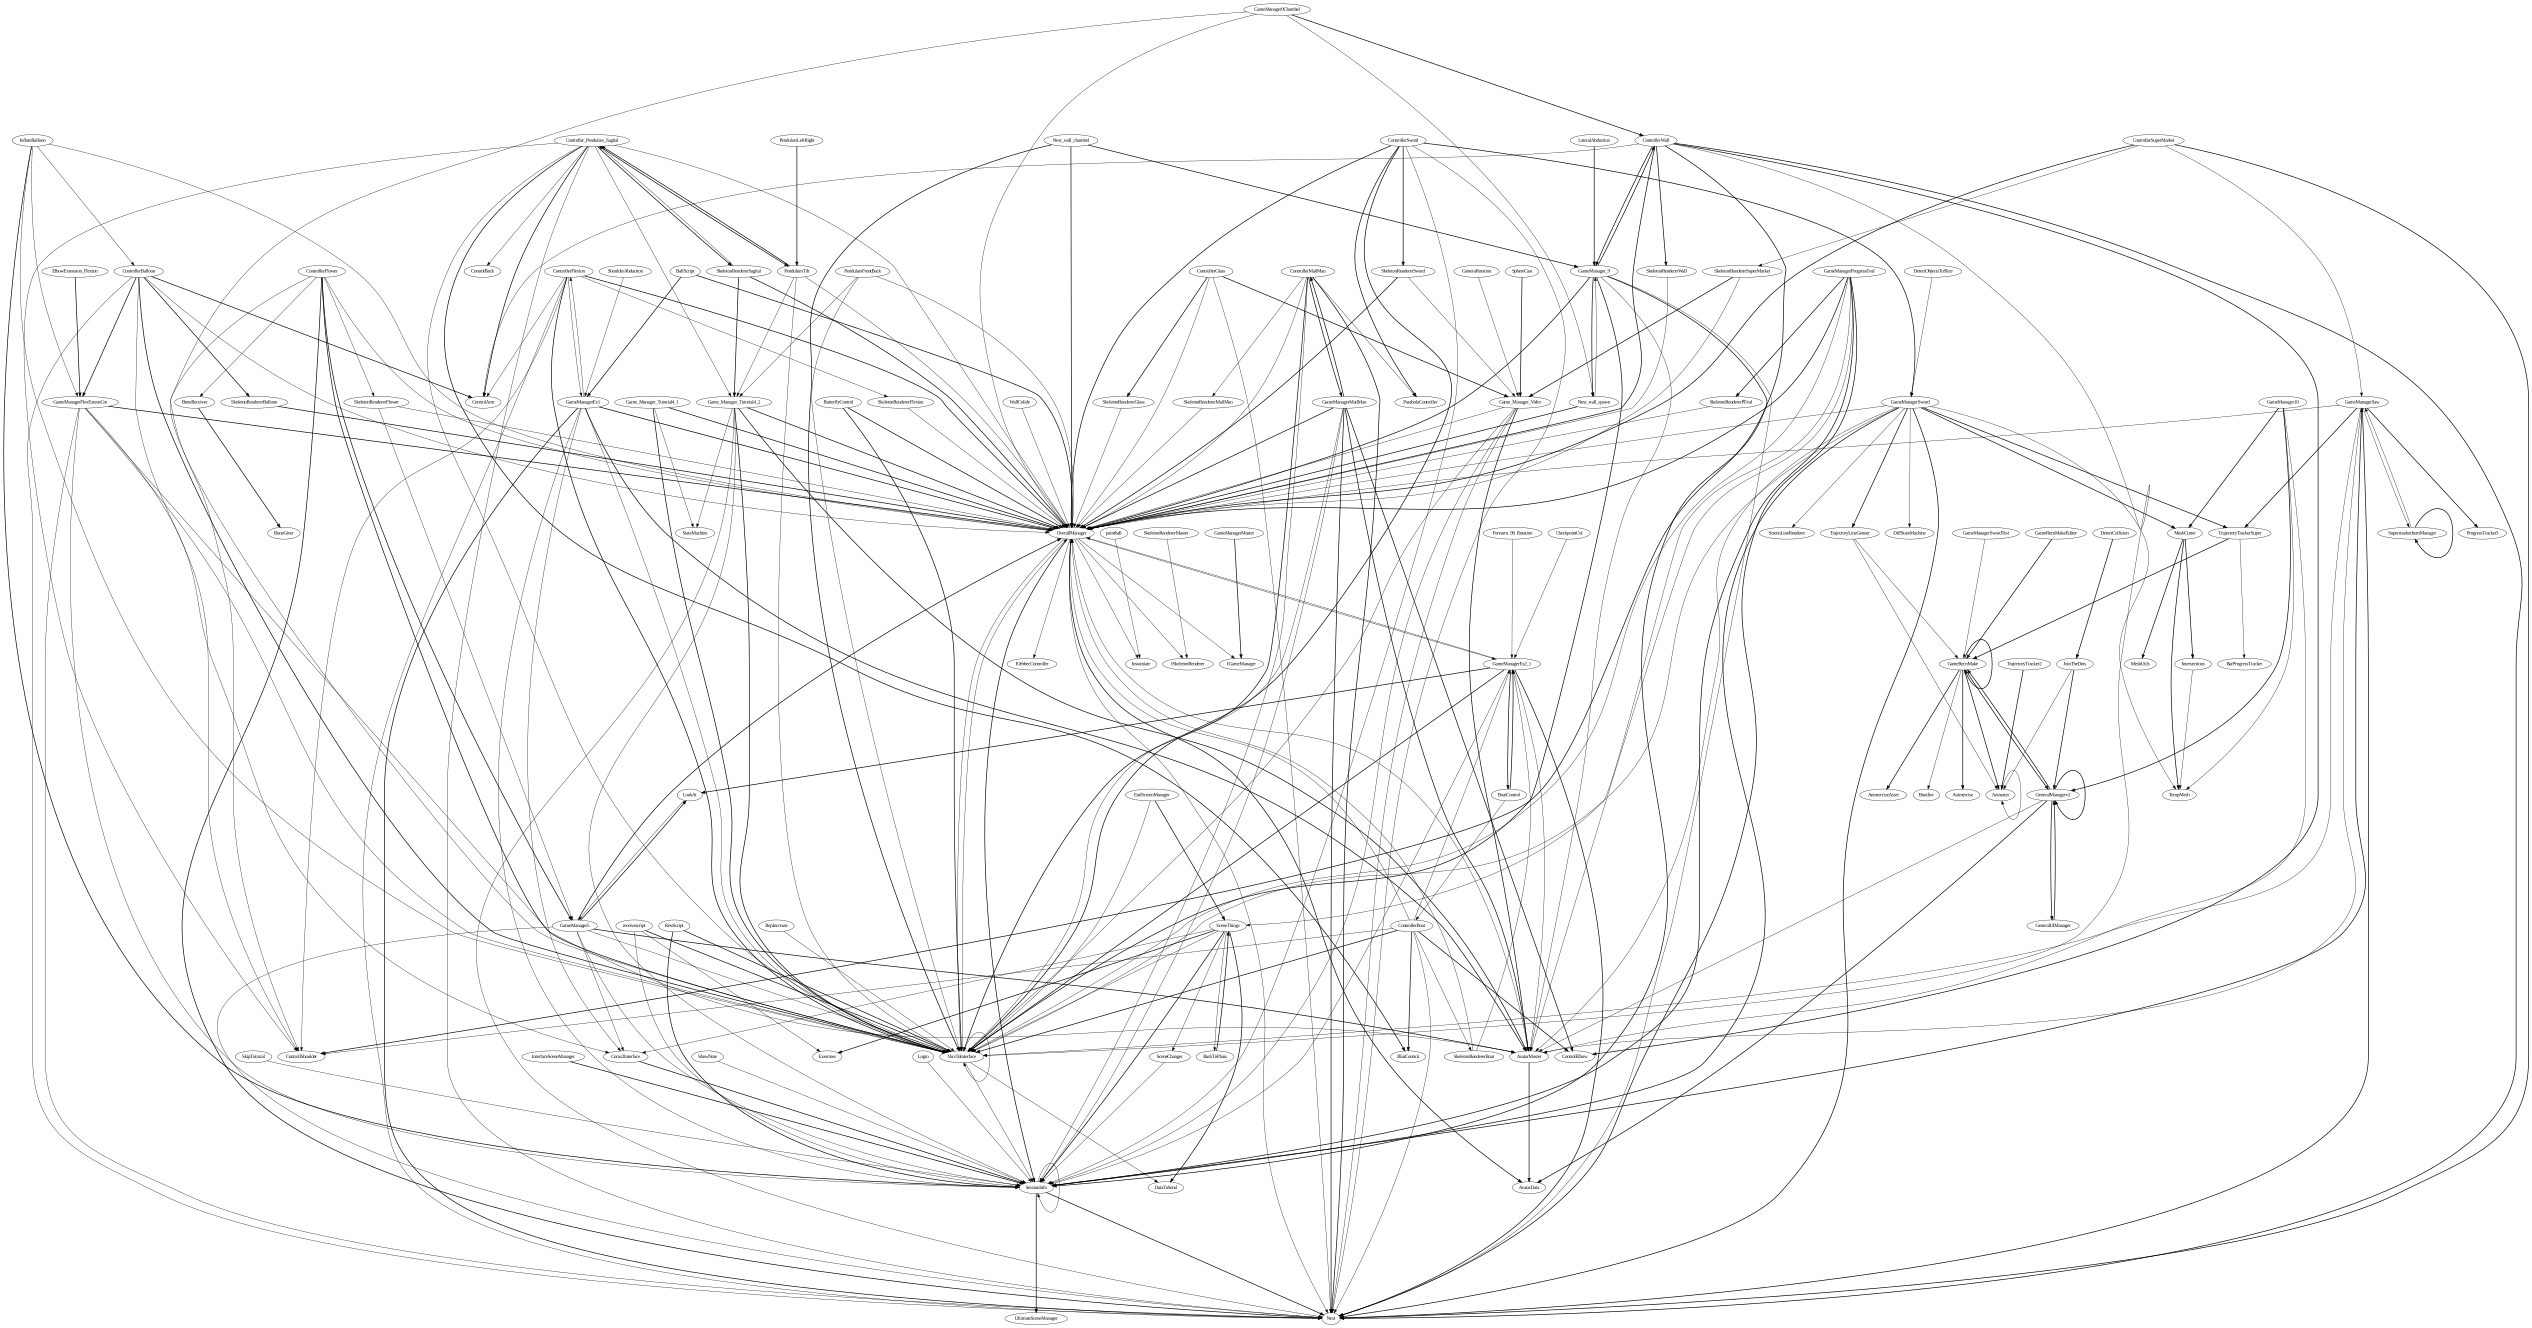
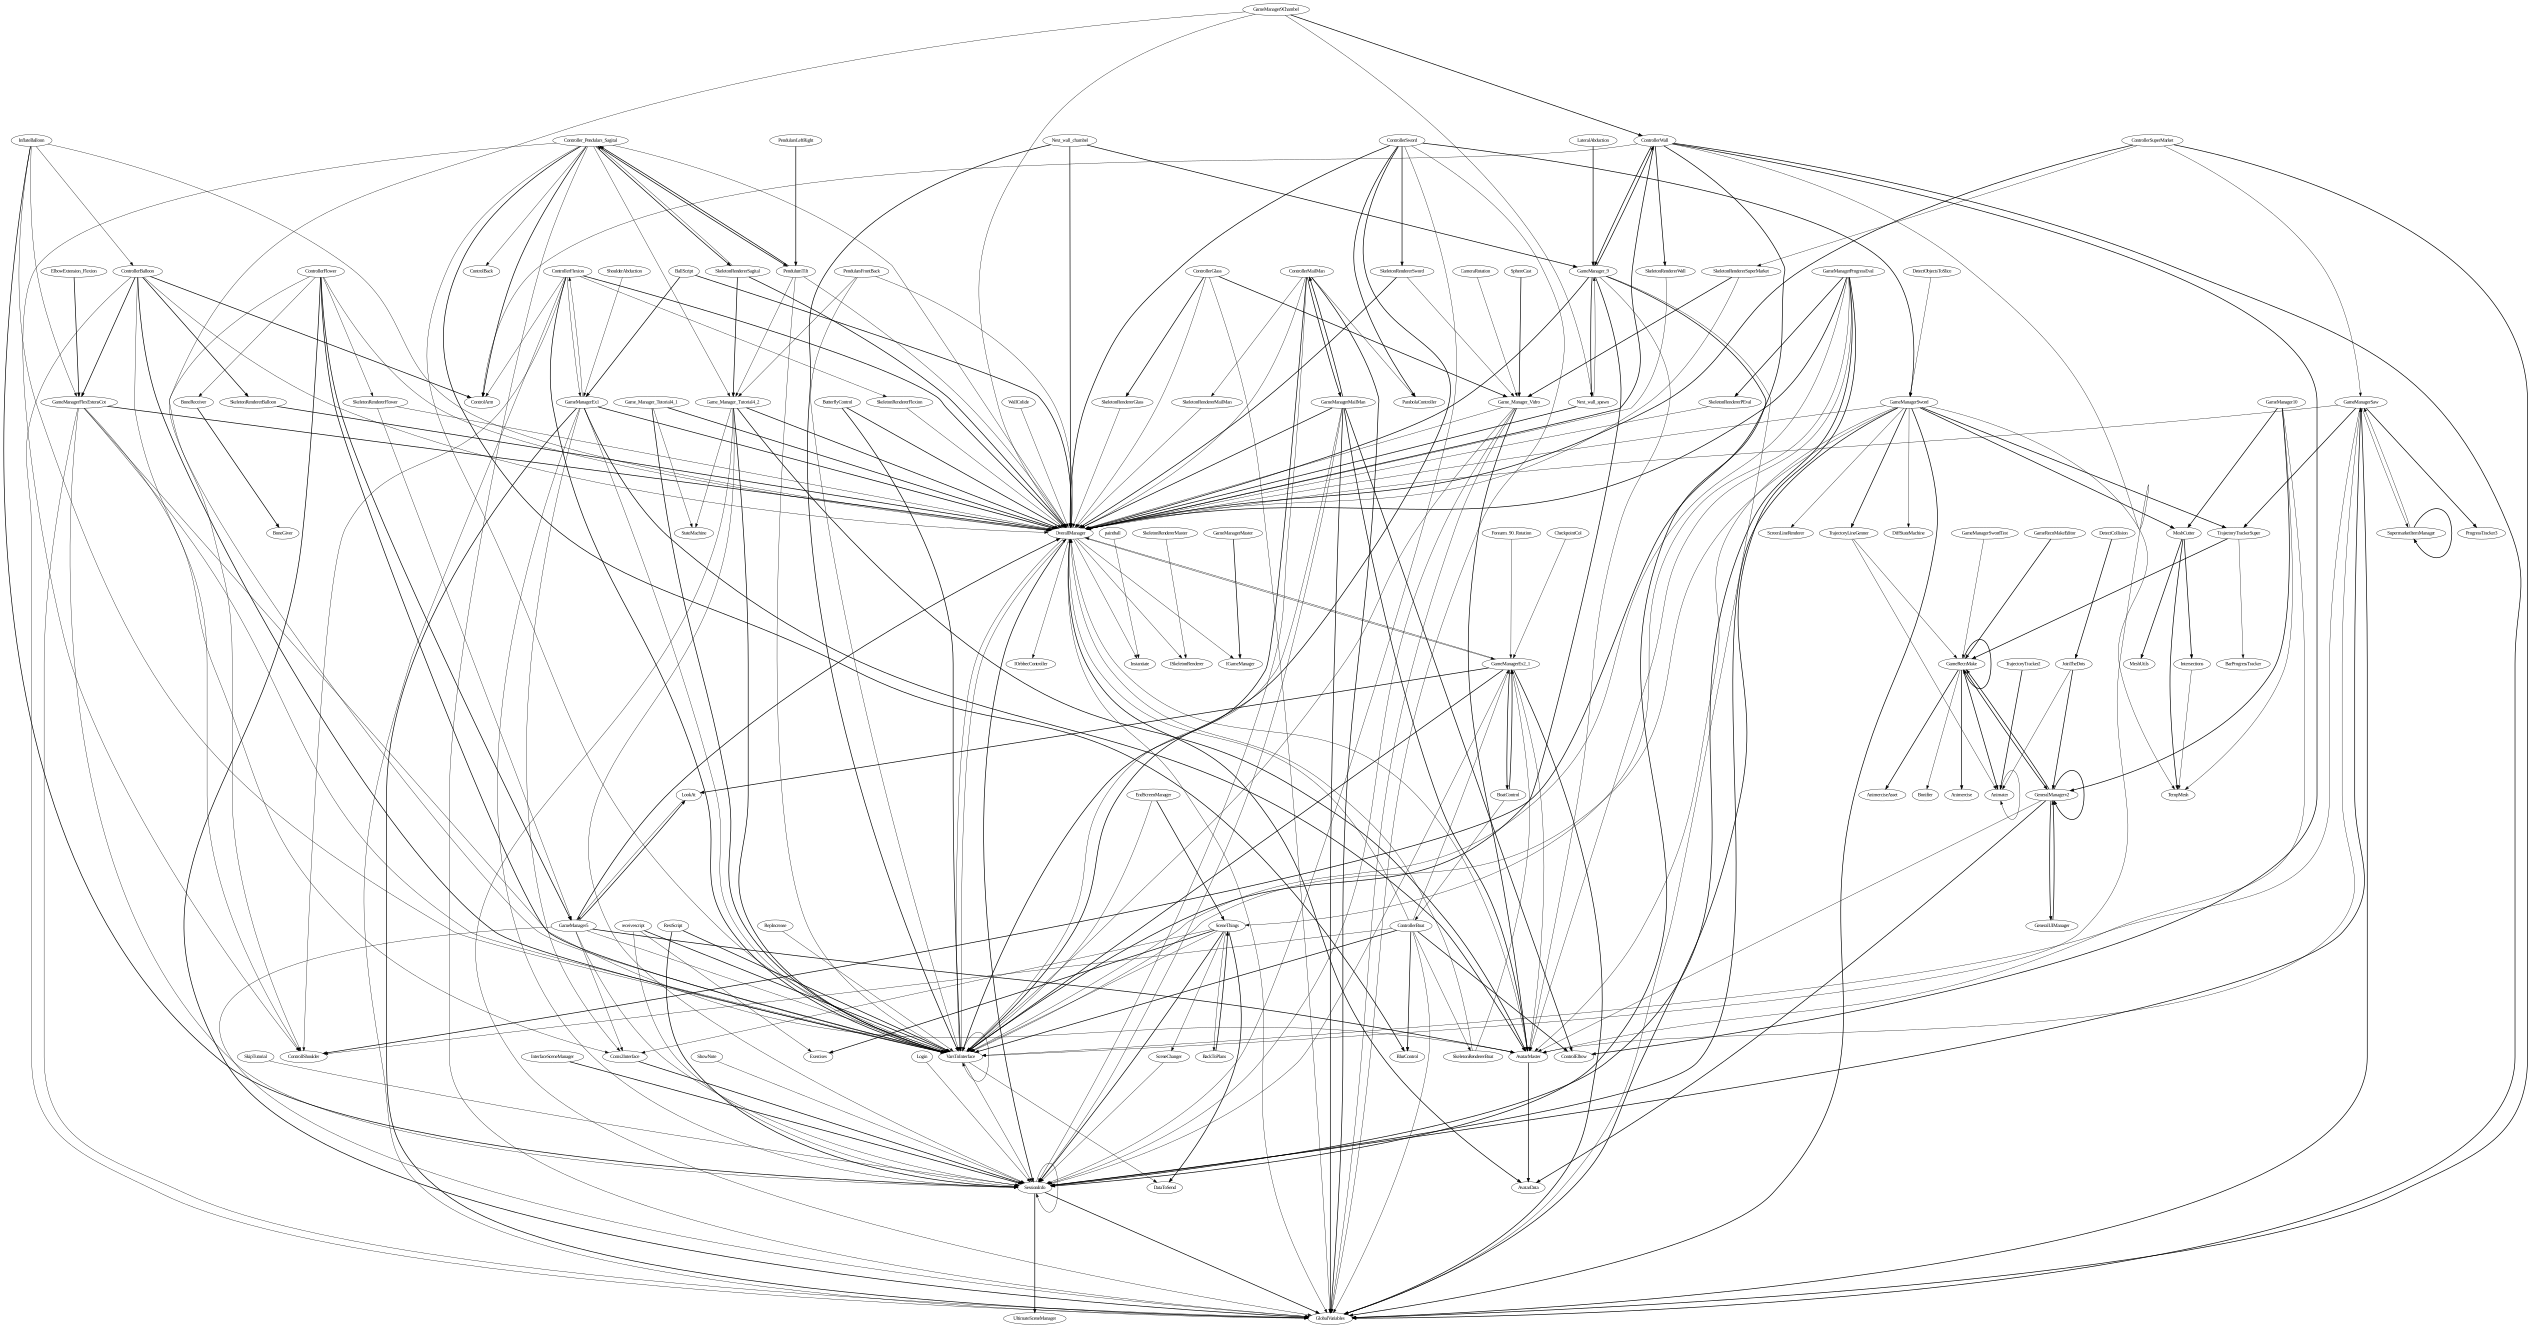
(1331, 1319) -> (1330, 1319)
